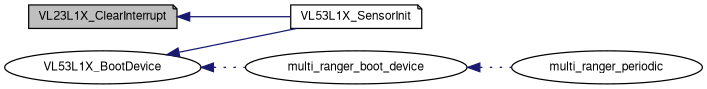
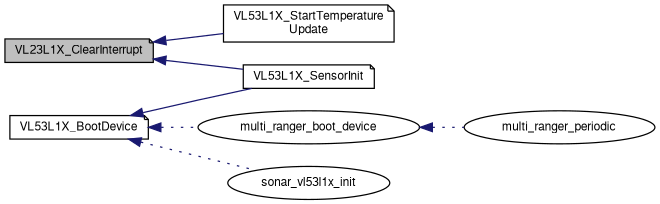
none -> (309, 23)
(103, 67) -> (79, 127)
none -> (309, 183)
